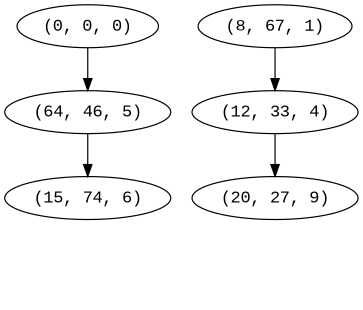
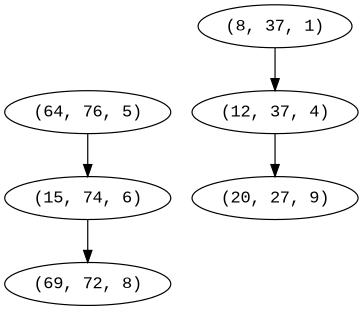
(88, 26) -> none
(275, 26) -> (275, 26)
(88, 112) -> (88, 112)
(275, 112) -> (275, 112)
none -> (88, 284)
